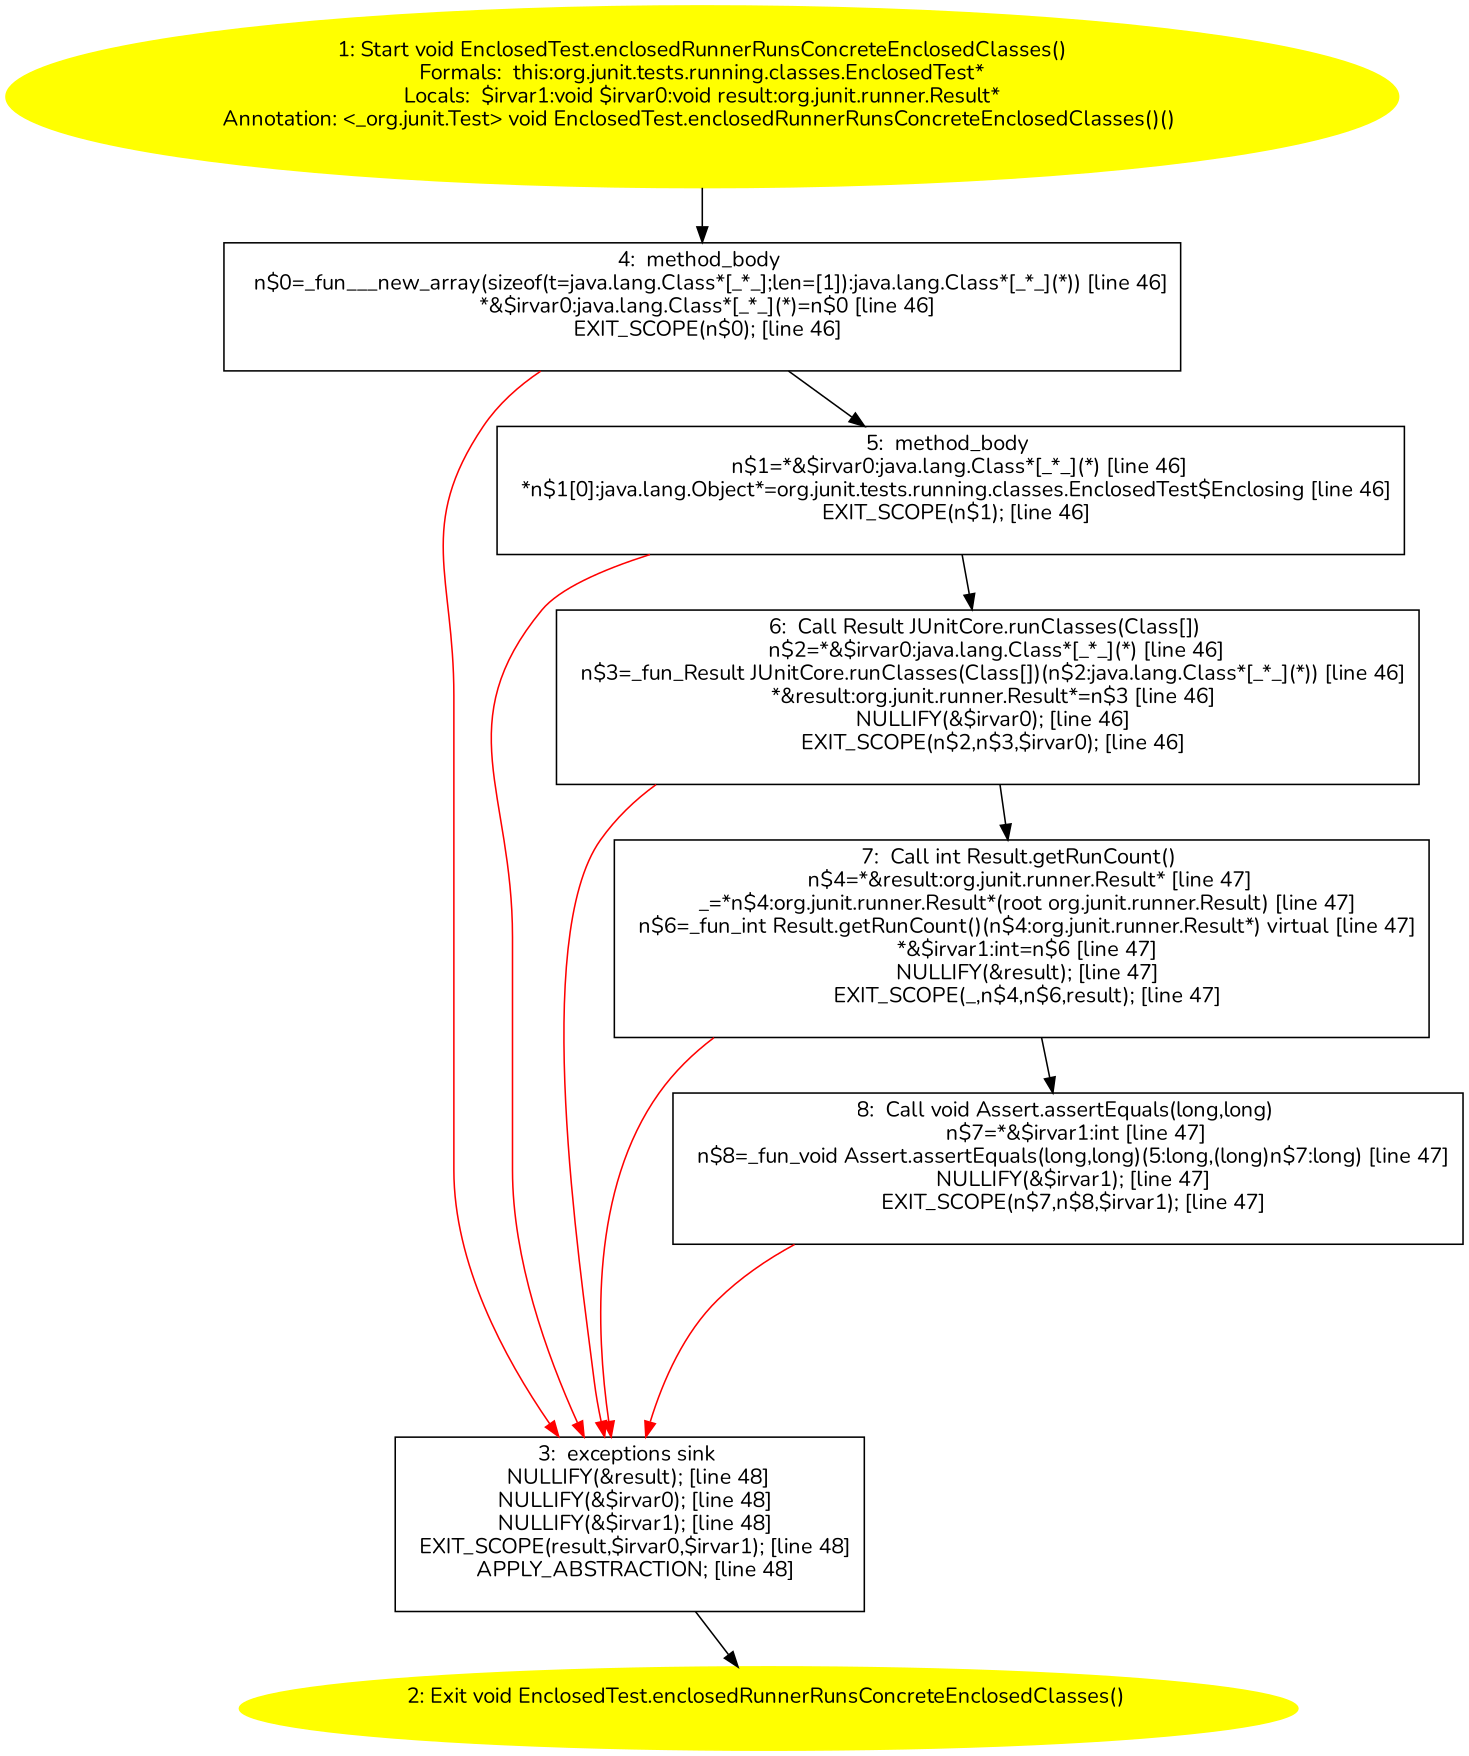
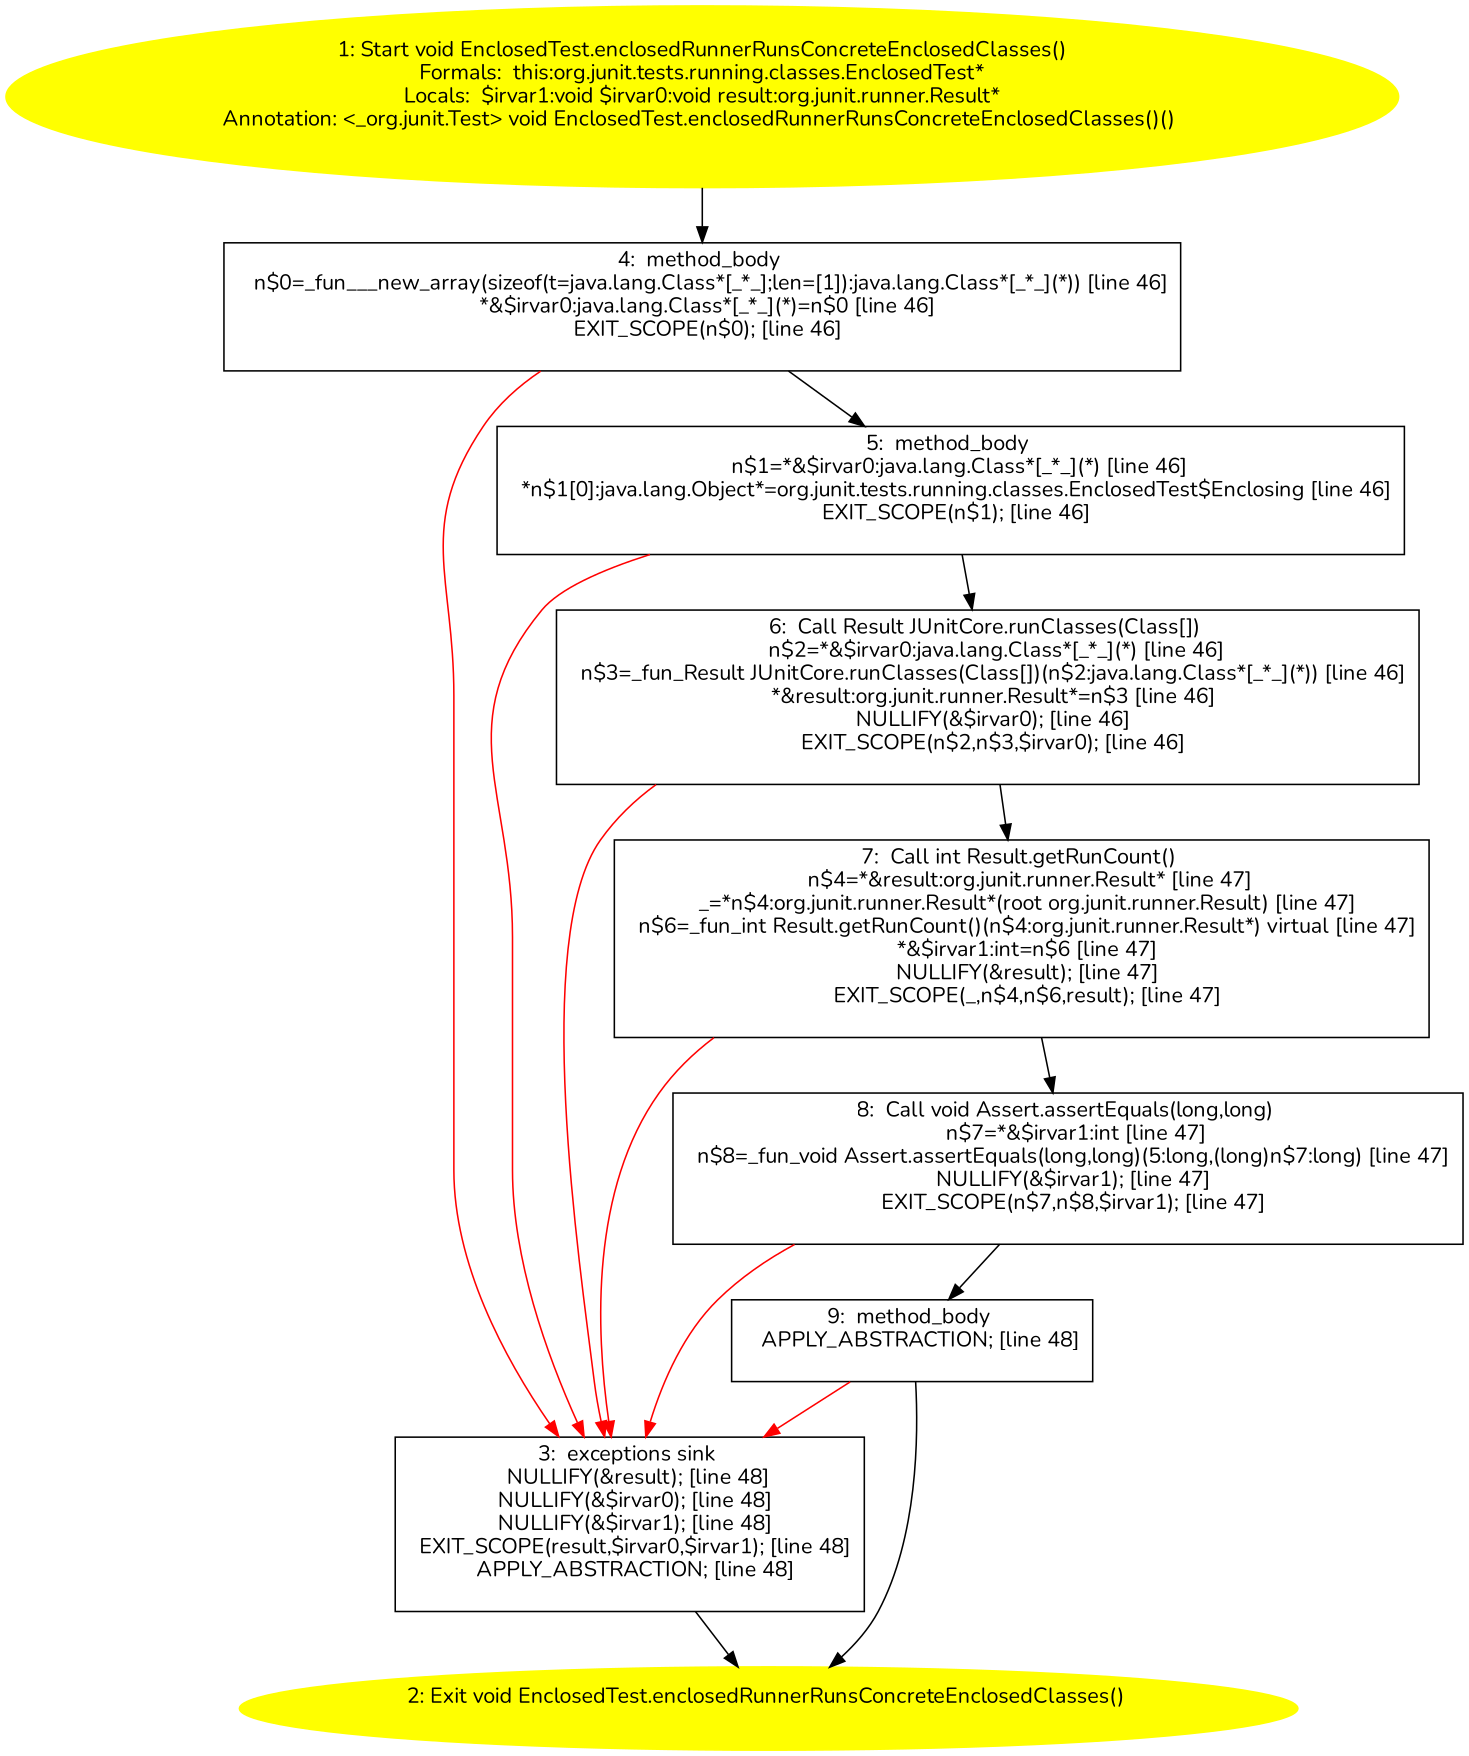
none -> (912, 1341)
